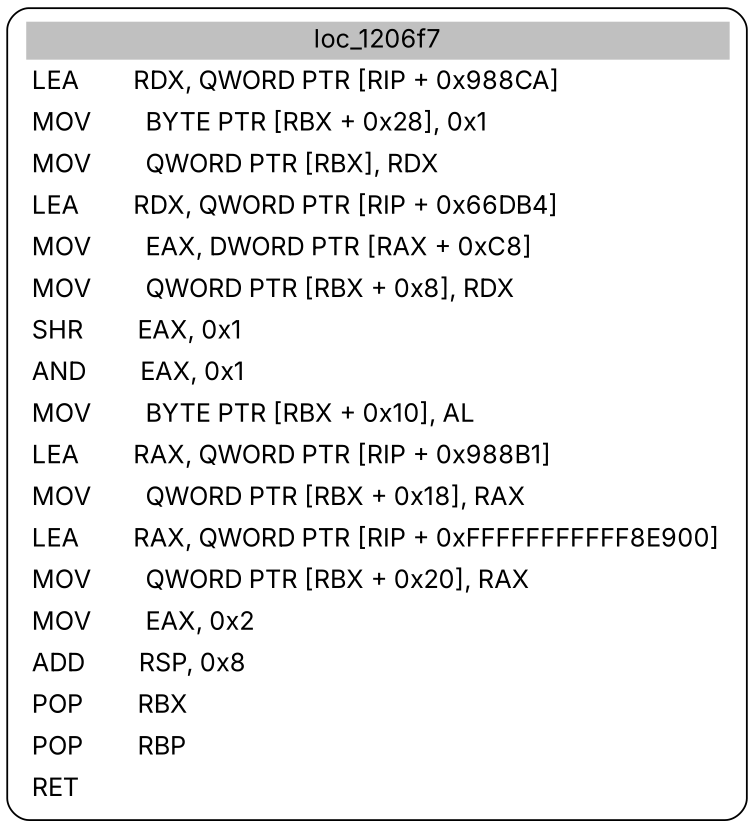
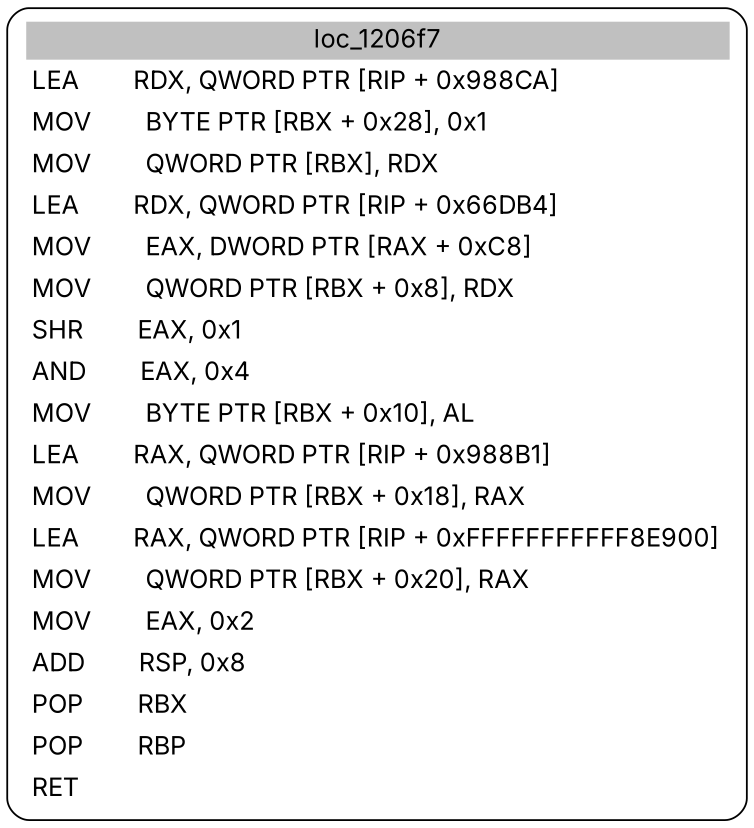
(138, 373) -> (141, 373)
